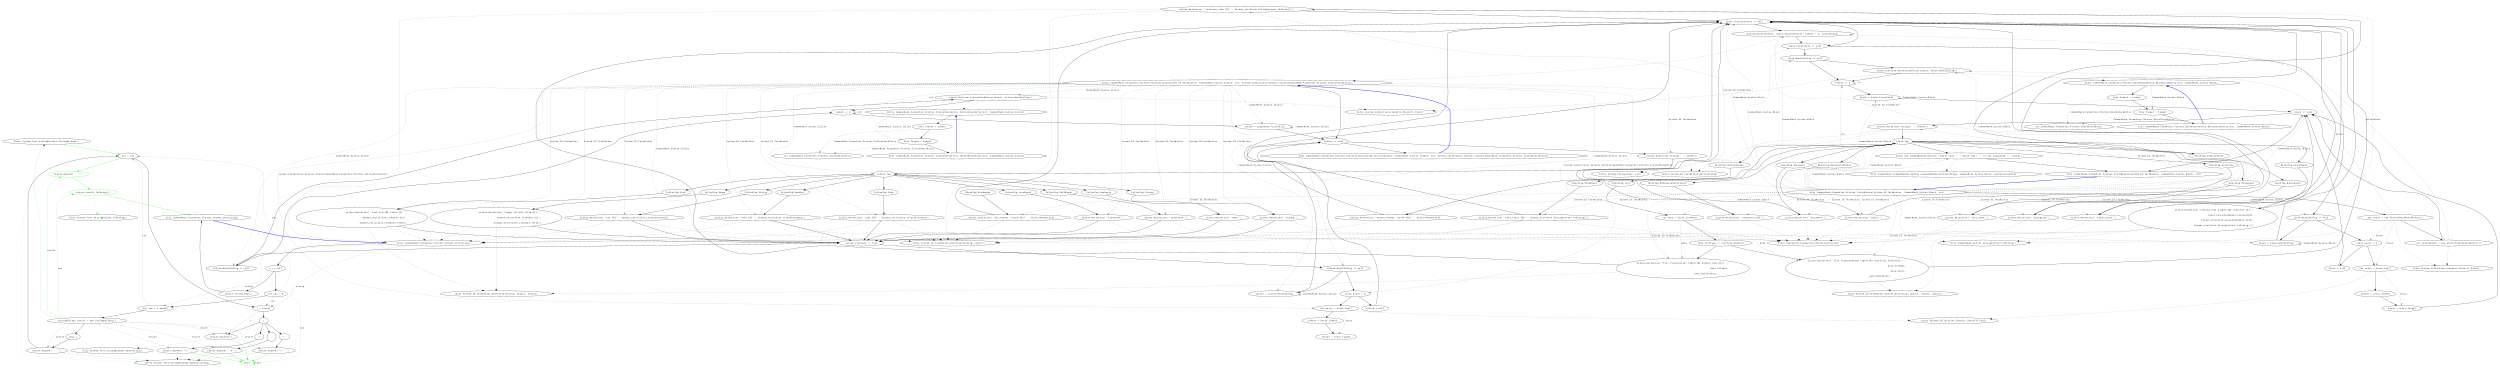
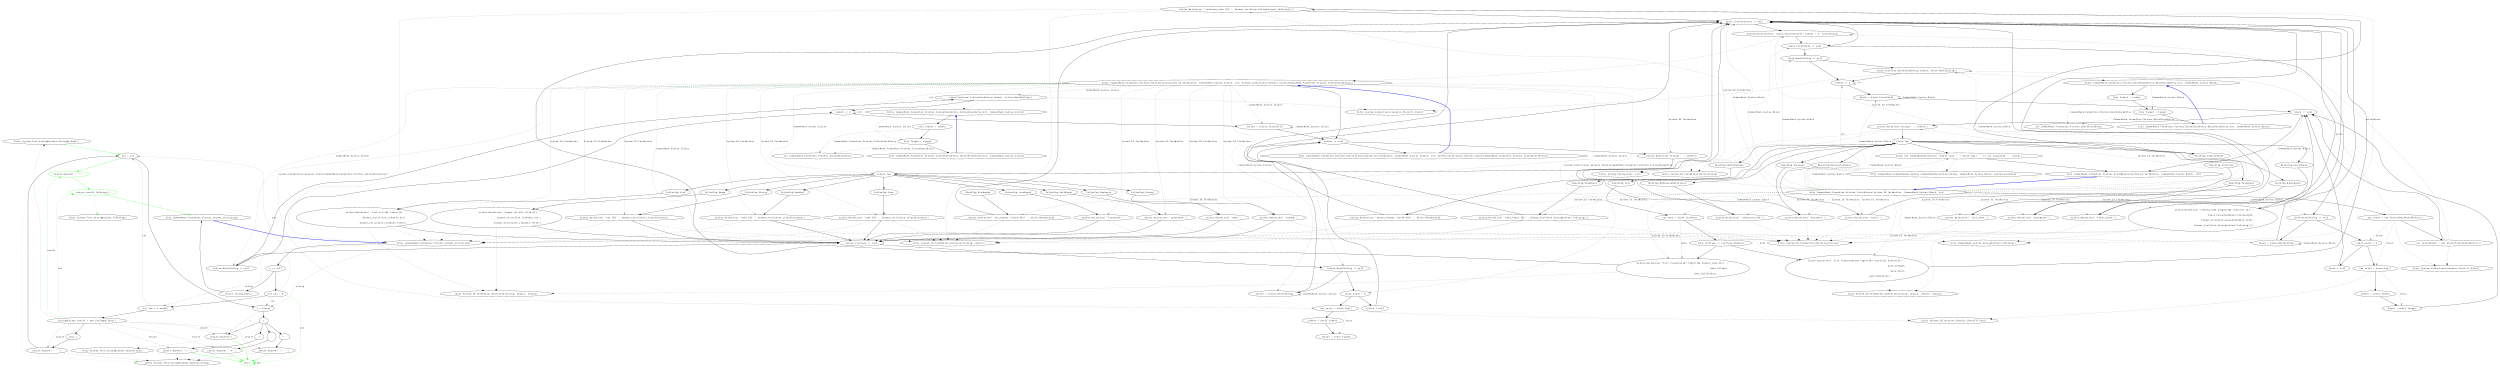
(1265, 127) -> (1265, 127)
(2058, 153) -> none
